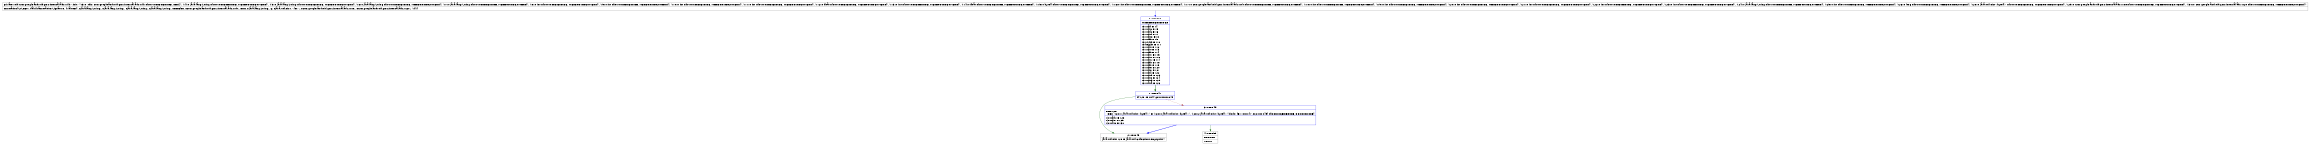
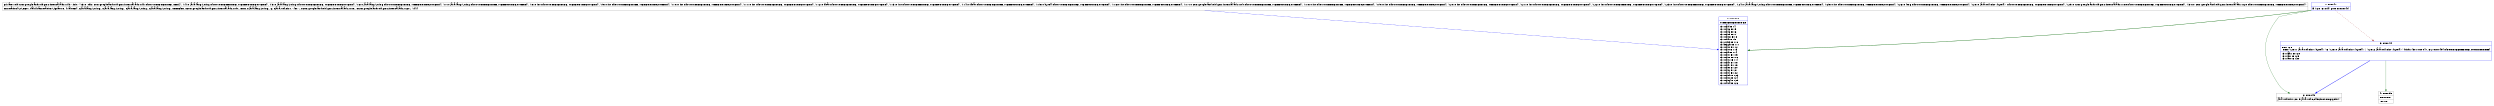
(1155, 87) -> (2031, 36)
